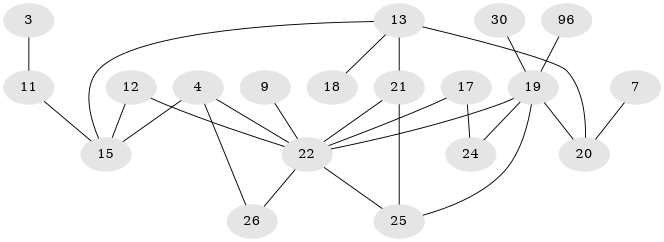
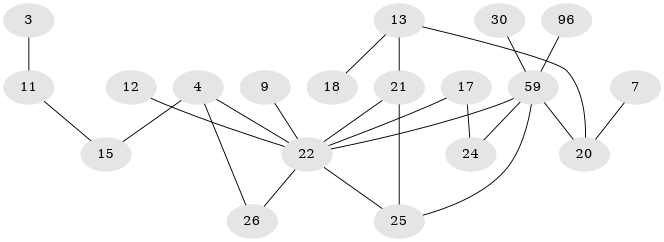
(197, 35) -> none
(533, 87) -> (533, 87)
(119, 121) -> none
